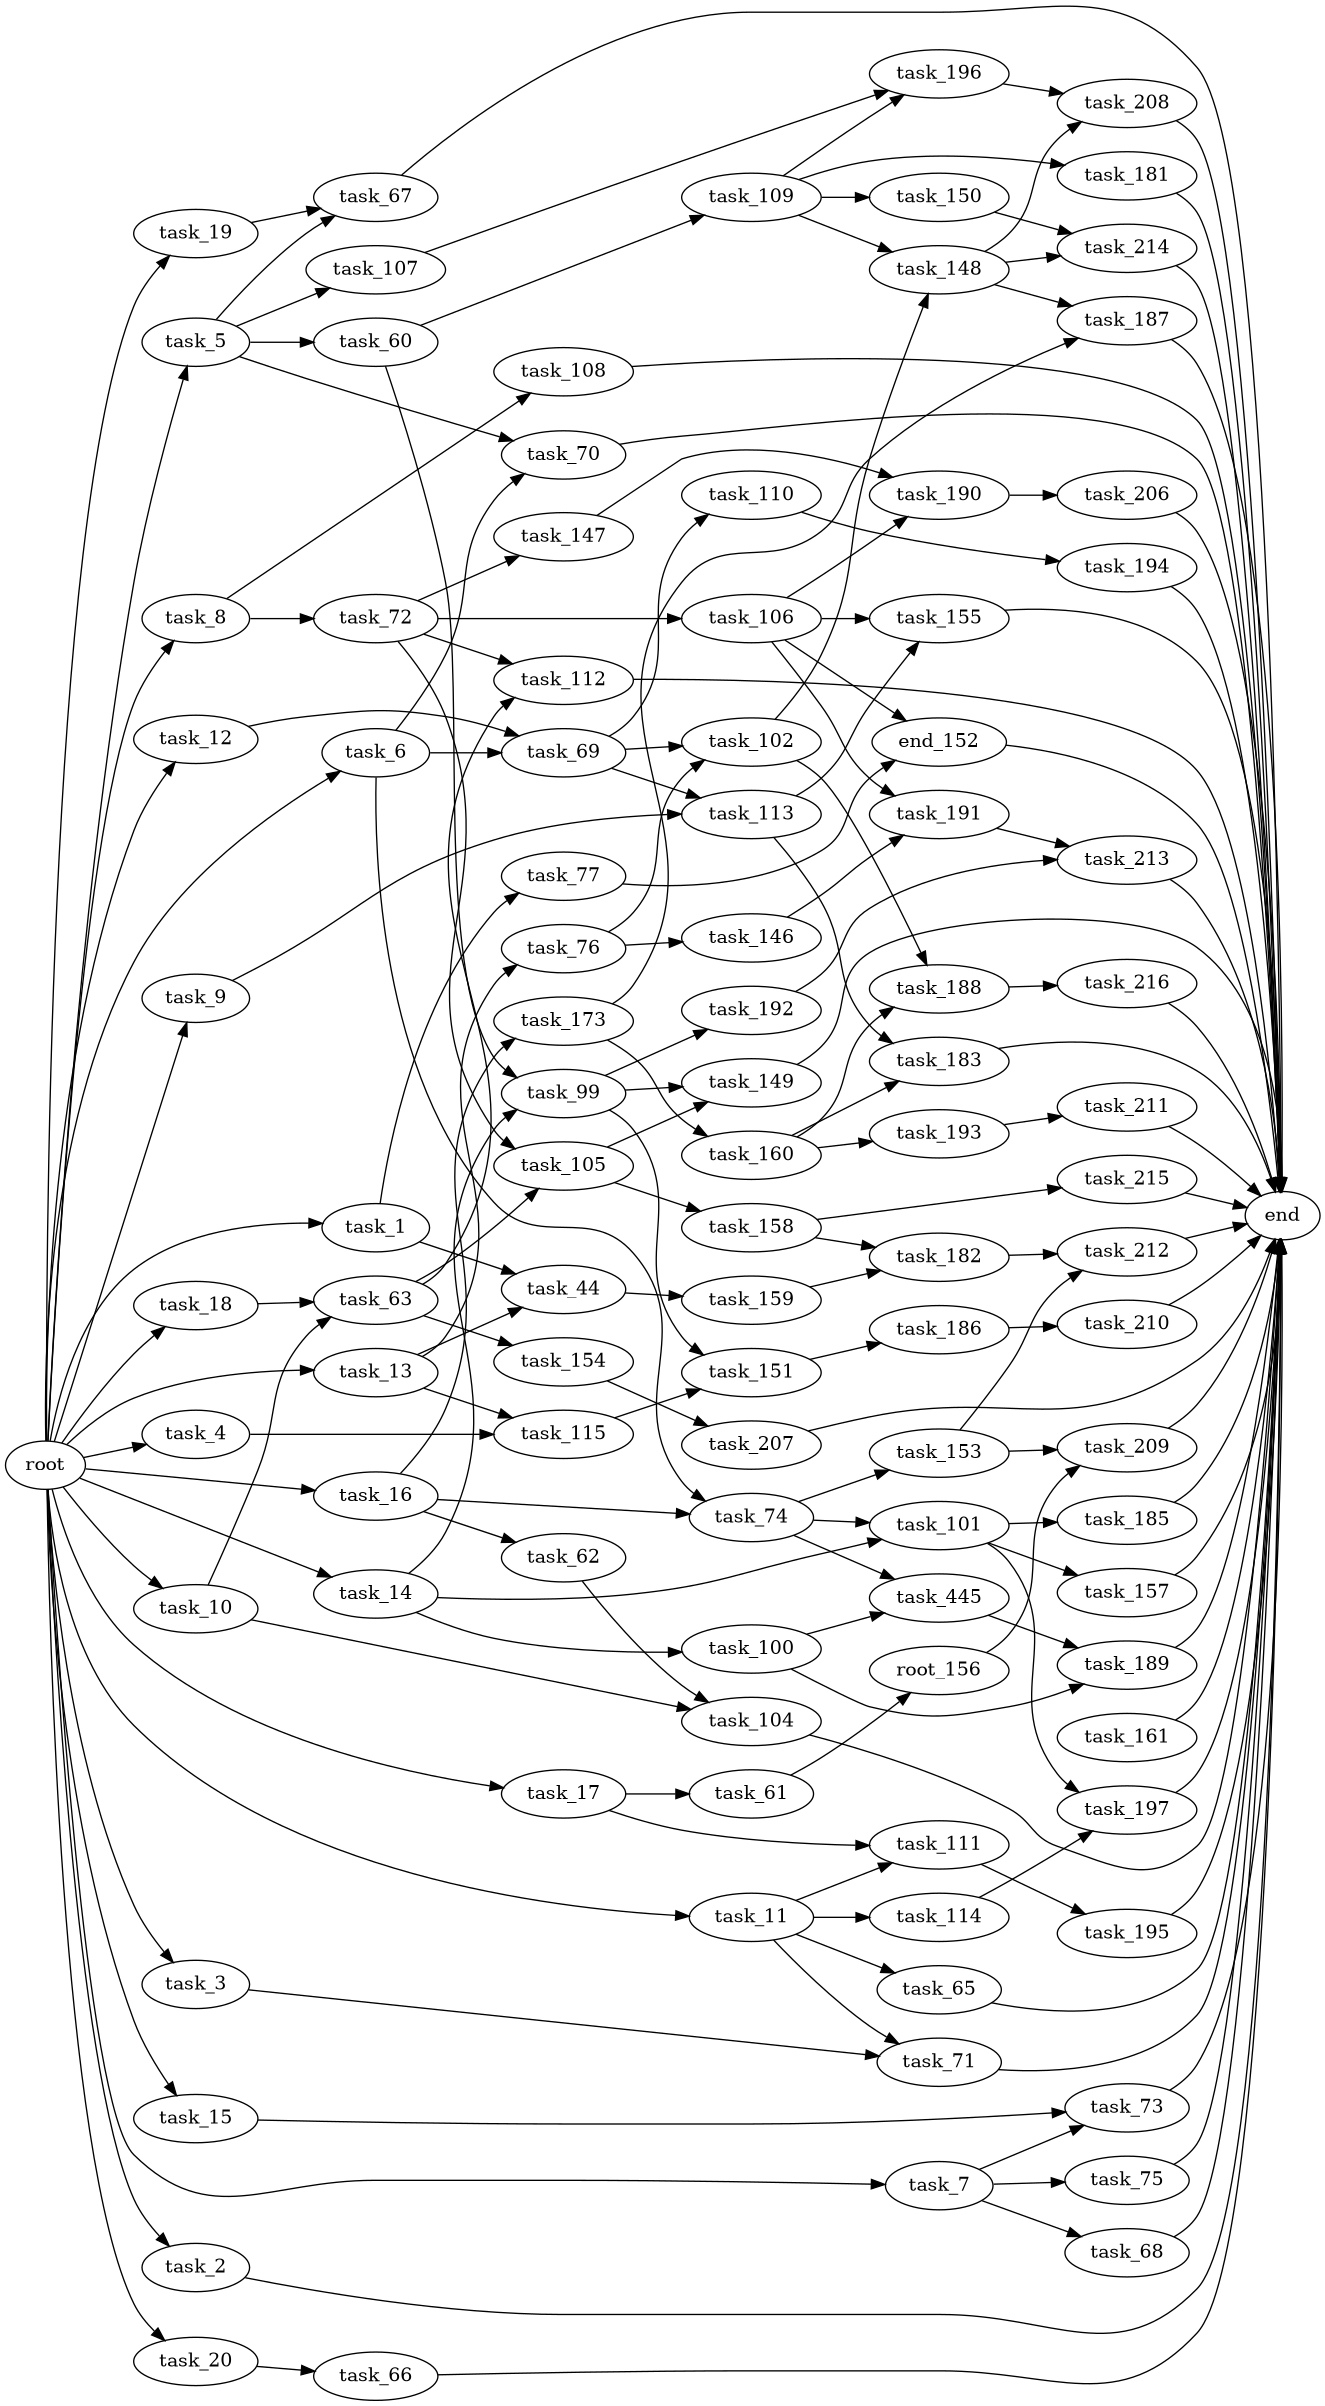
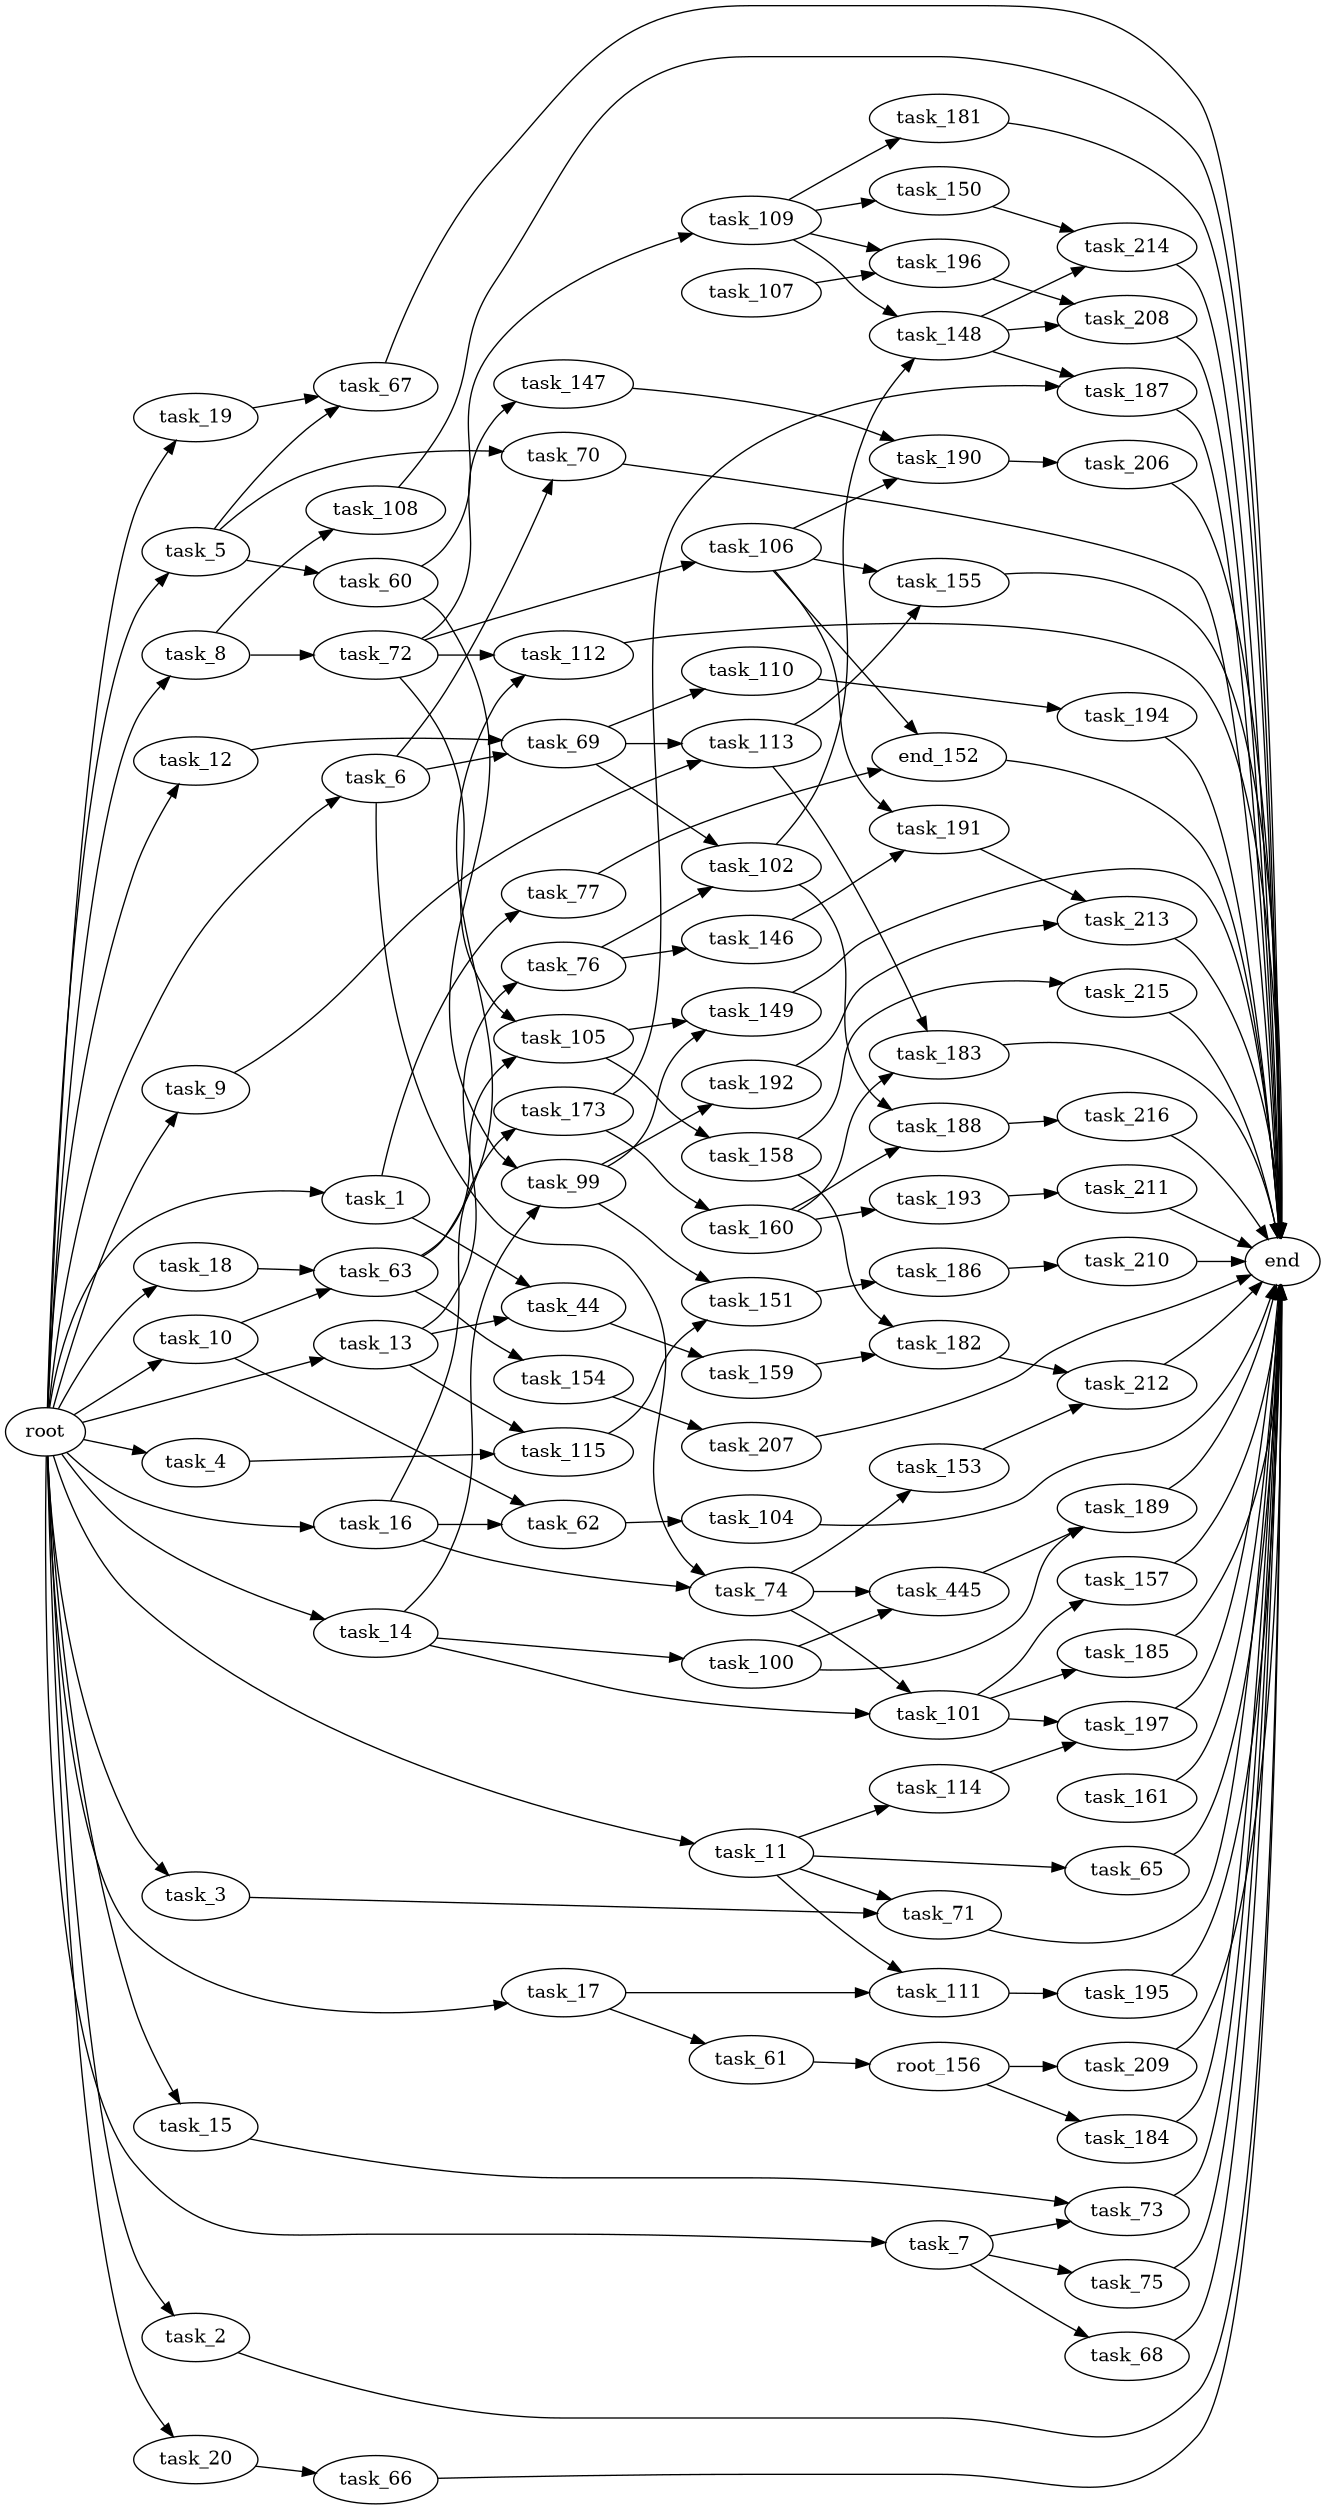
(277, 310) -> none
(1026, 1451) -> none
(464, 1663) -> (373, 1429)
none -> (1127, 2139)
